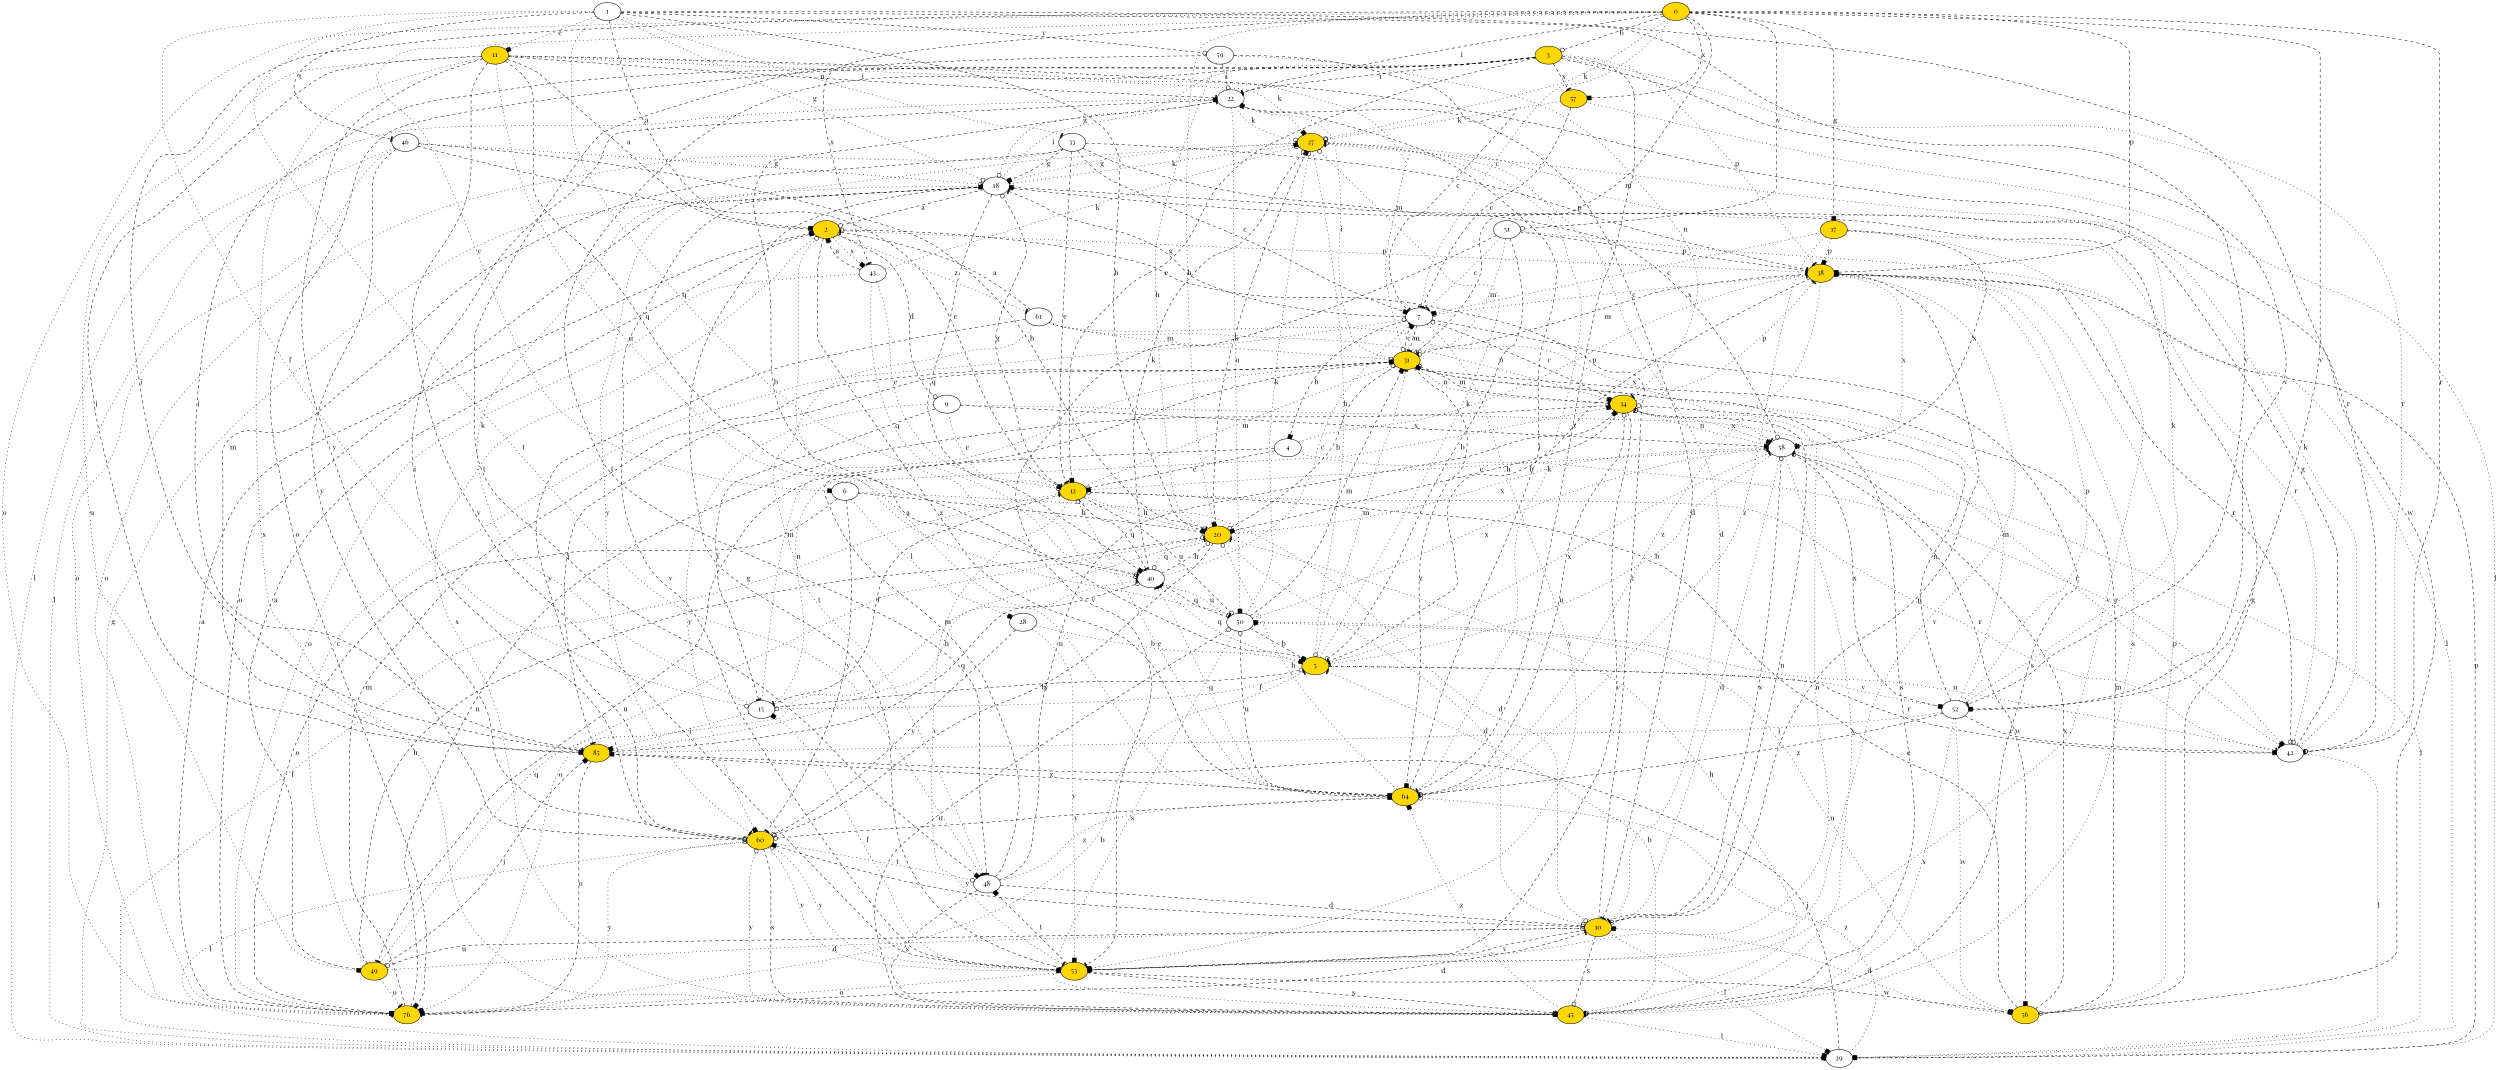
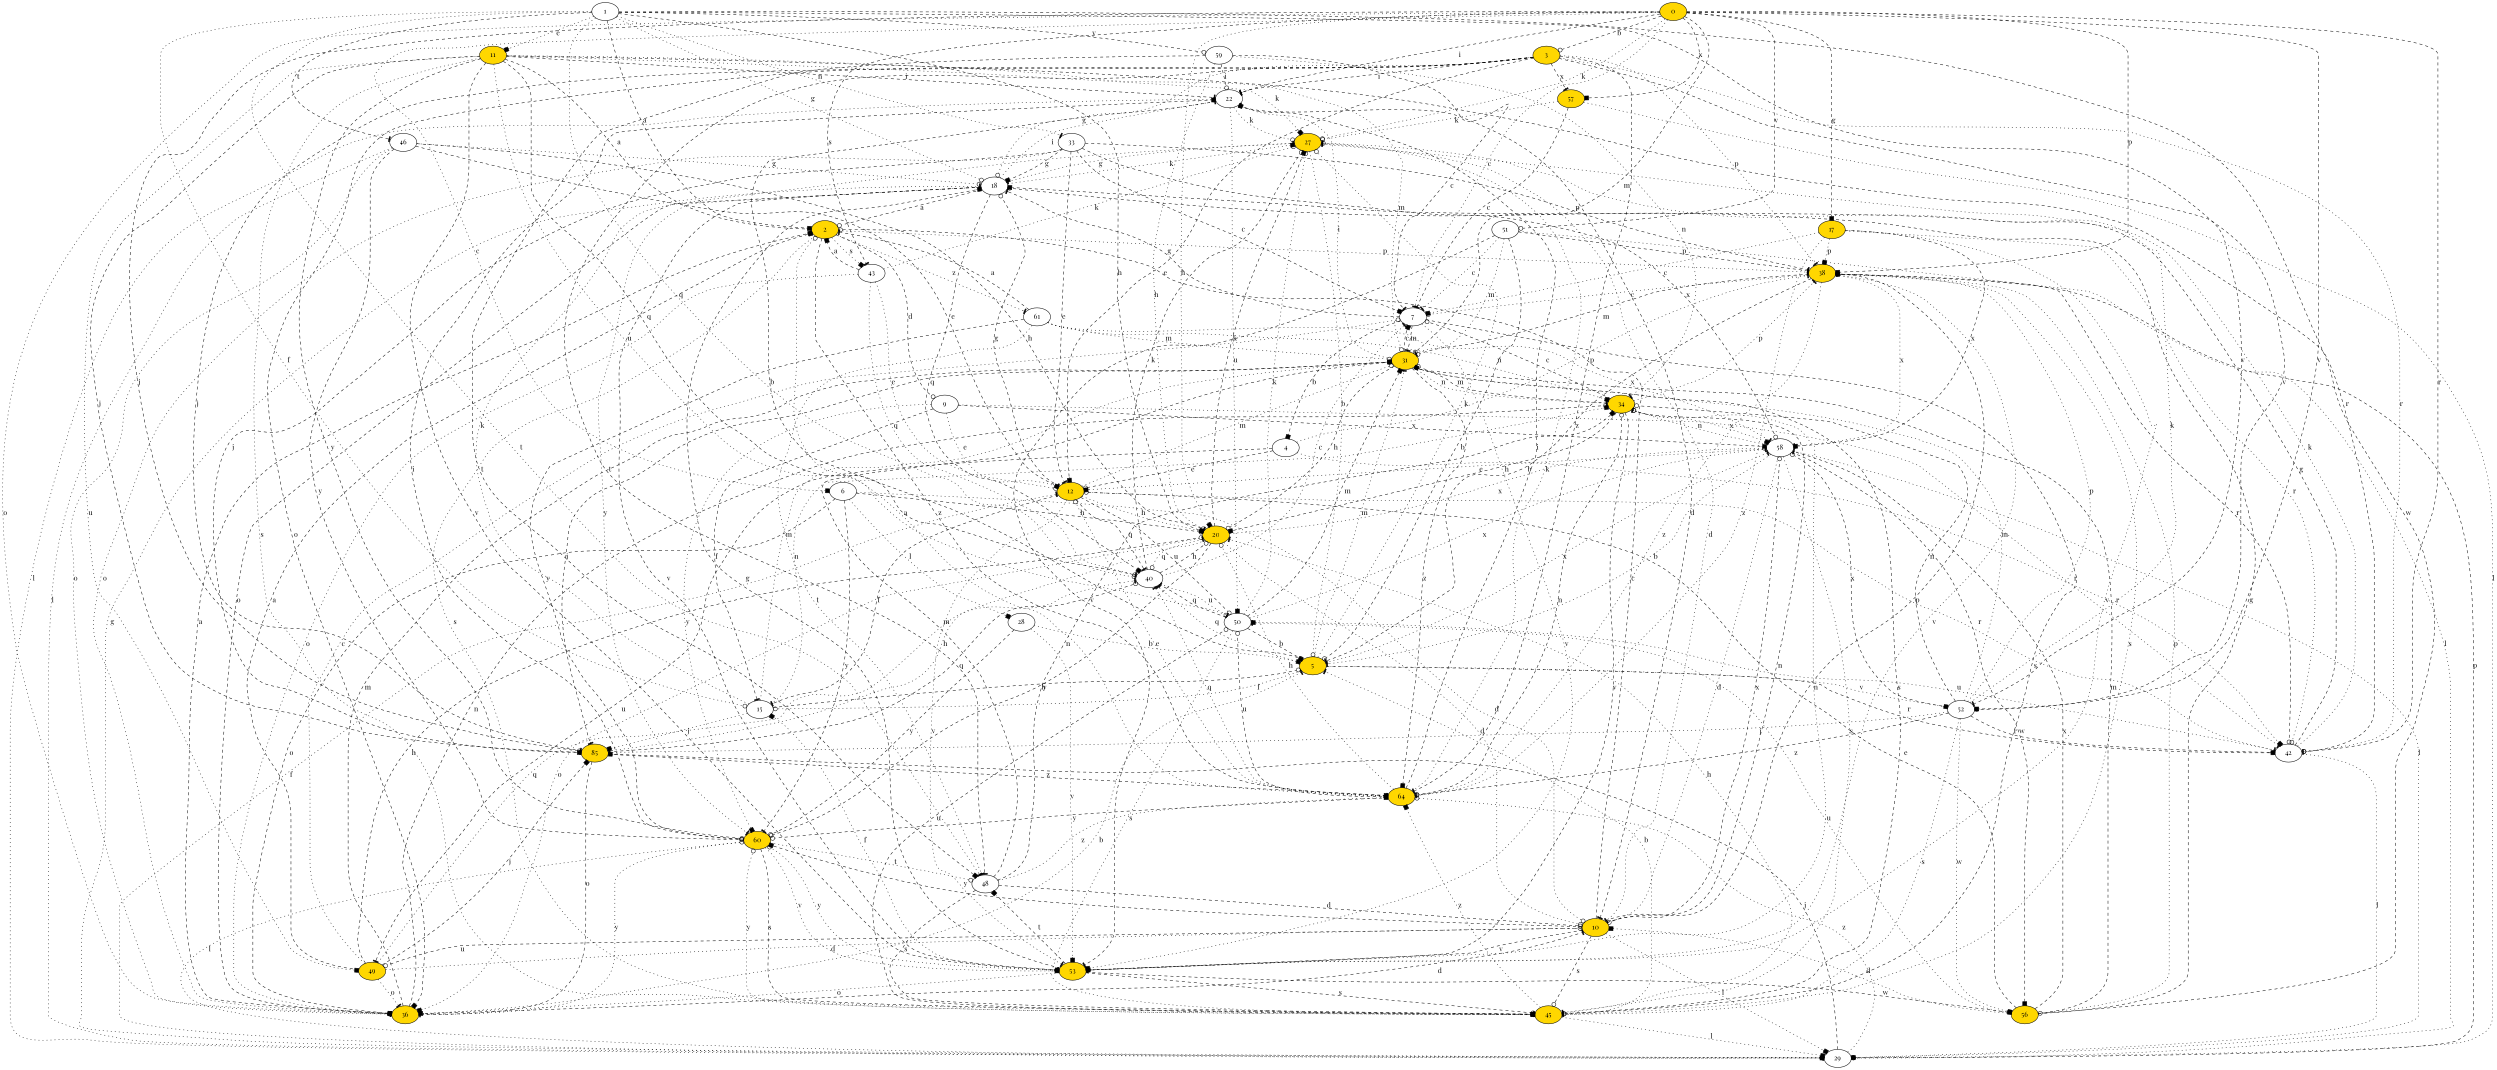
(233, 448) -> (233, 448)
(407, 1015) -> (405, 1015)
